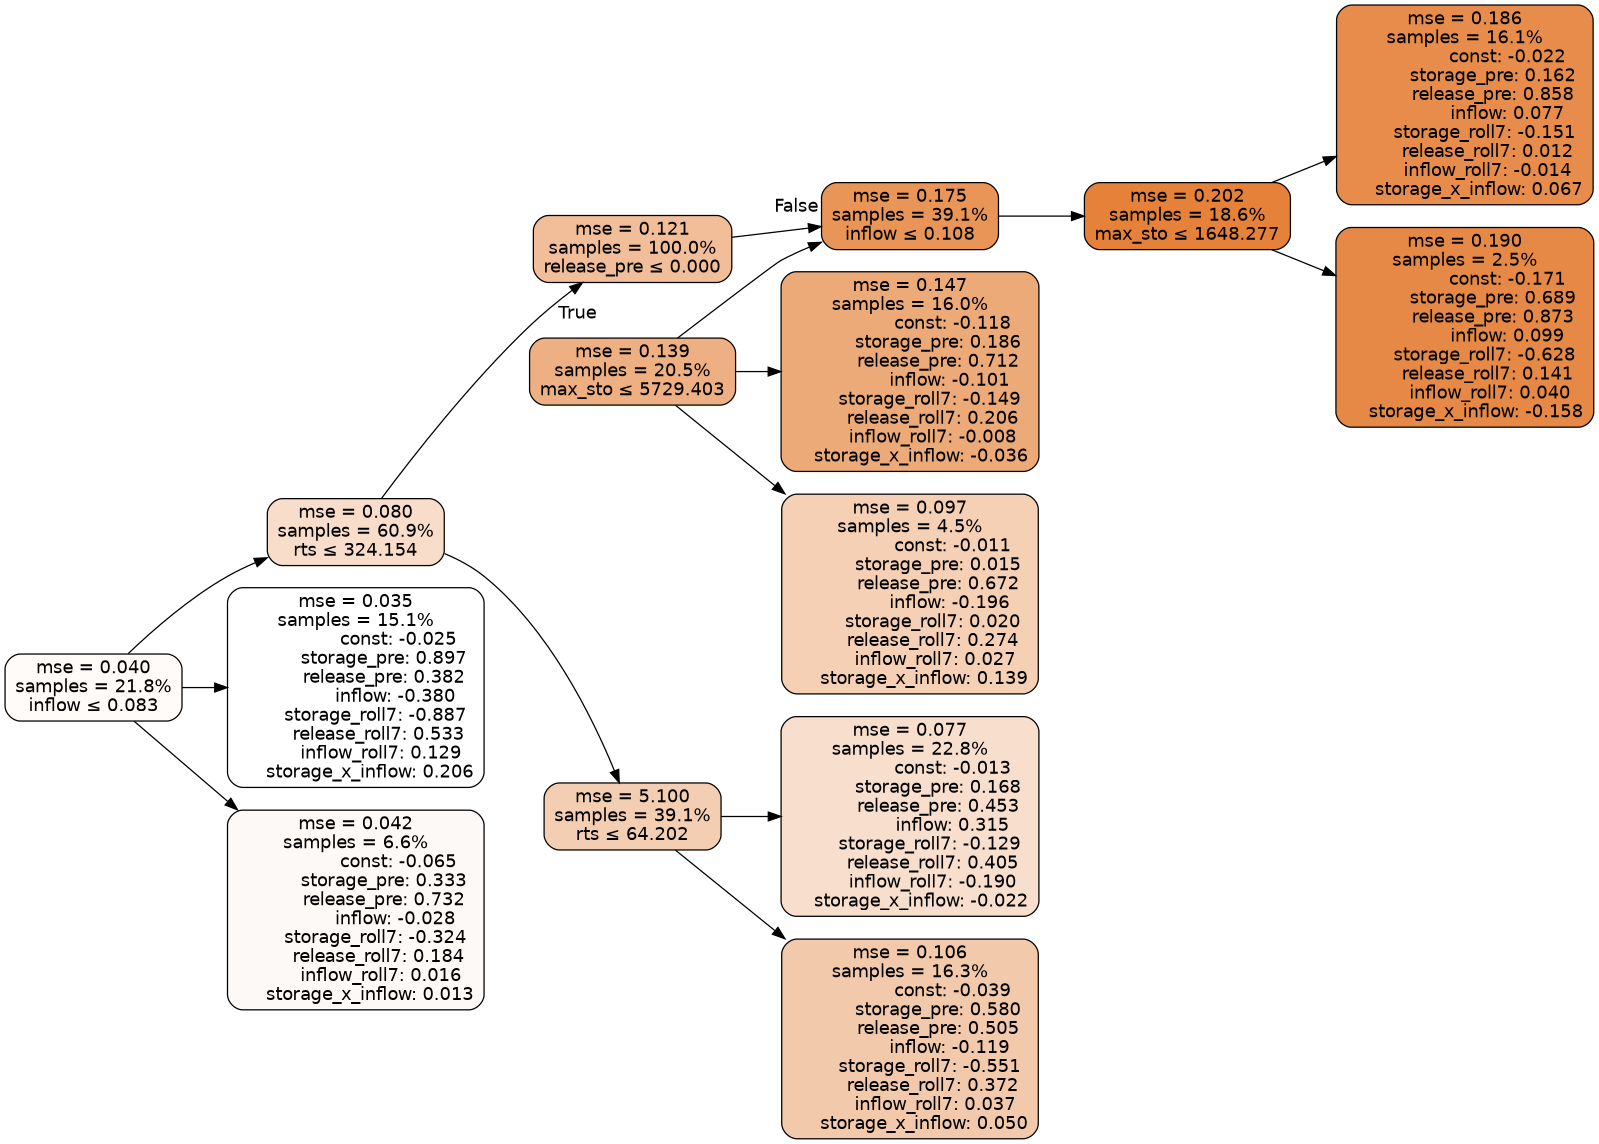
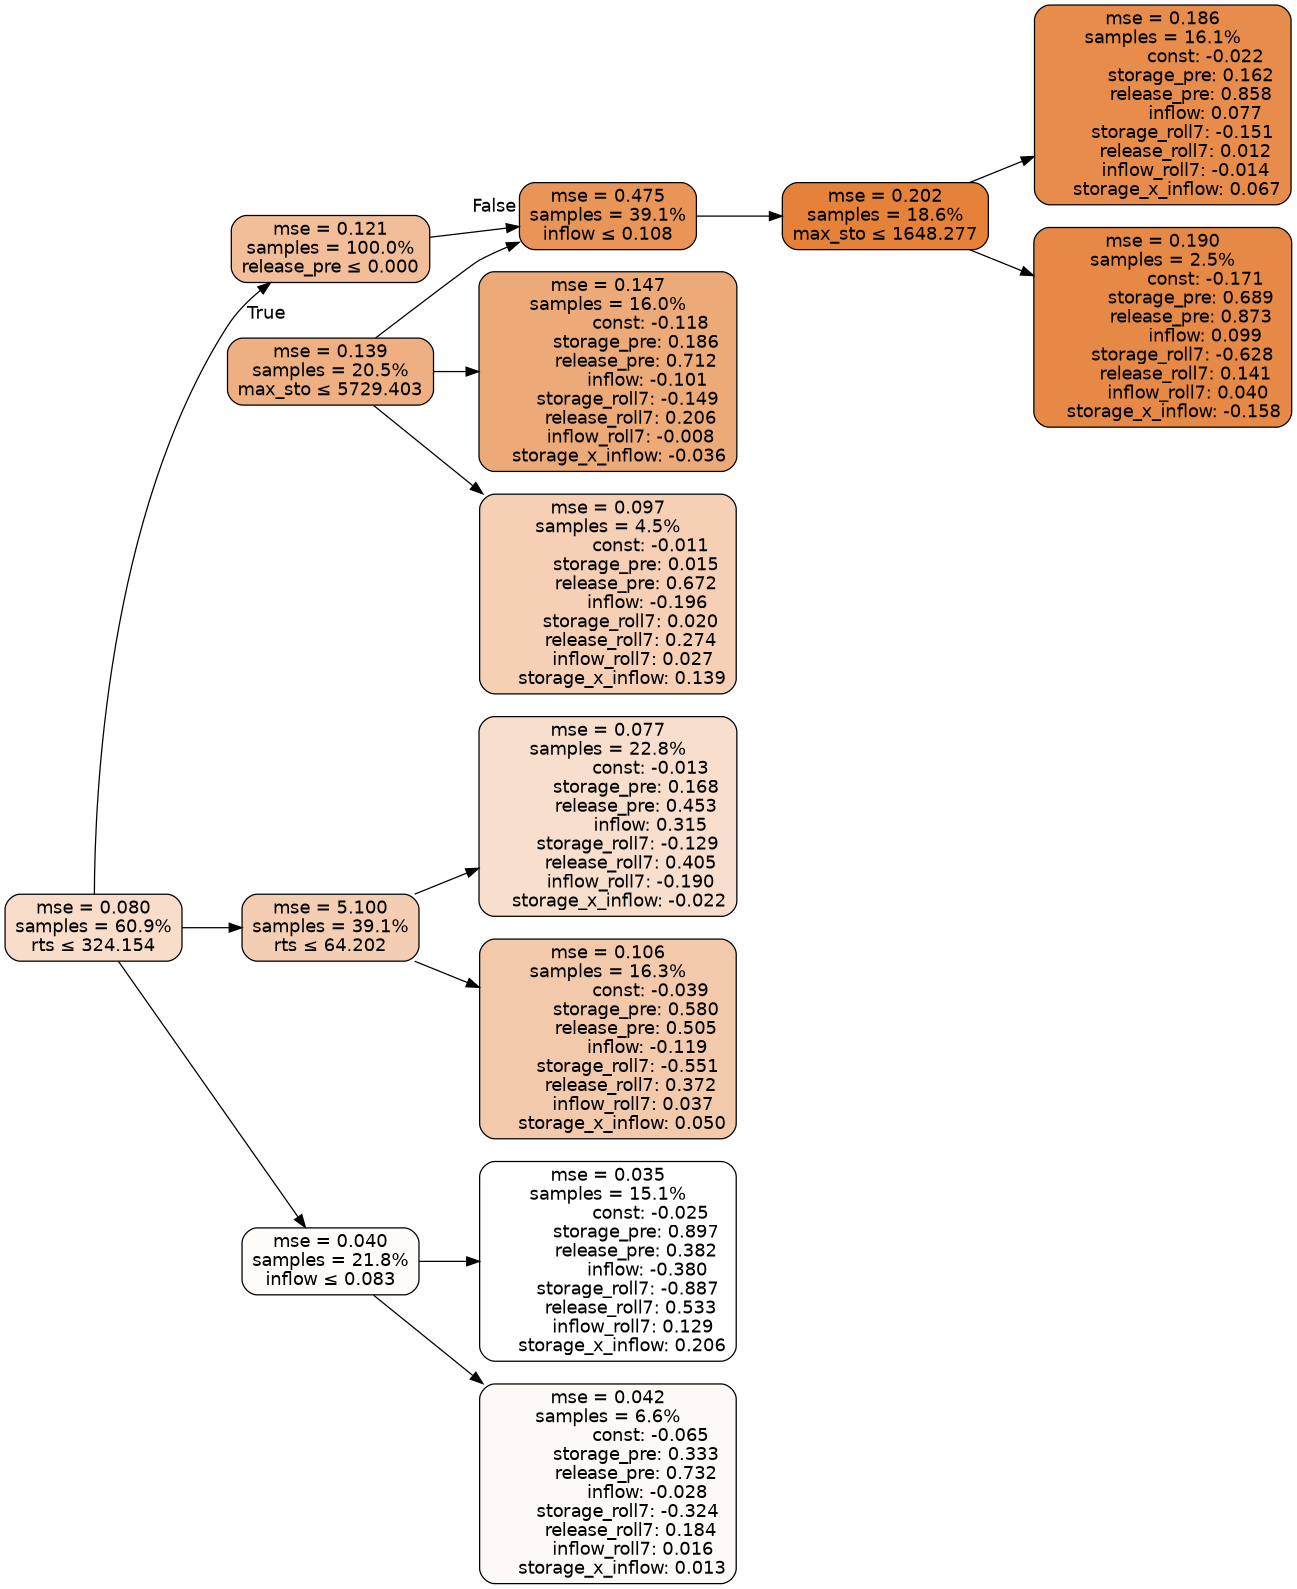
(910, 216) -> (608, 216)
(188, 603) -> (208, 1089)
